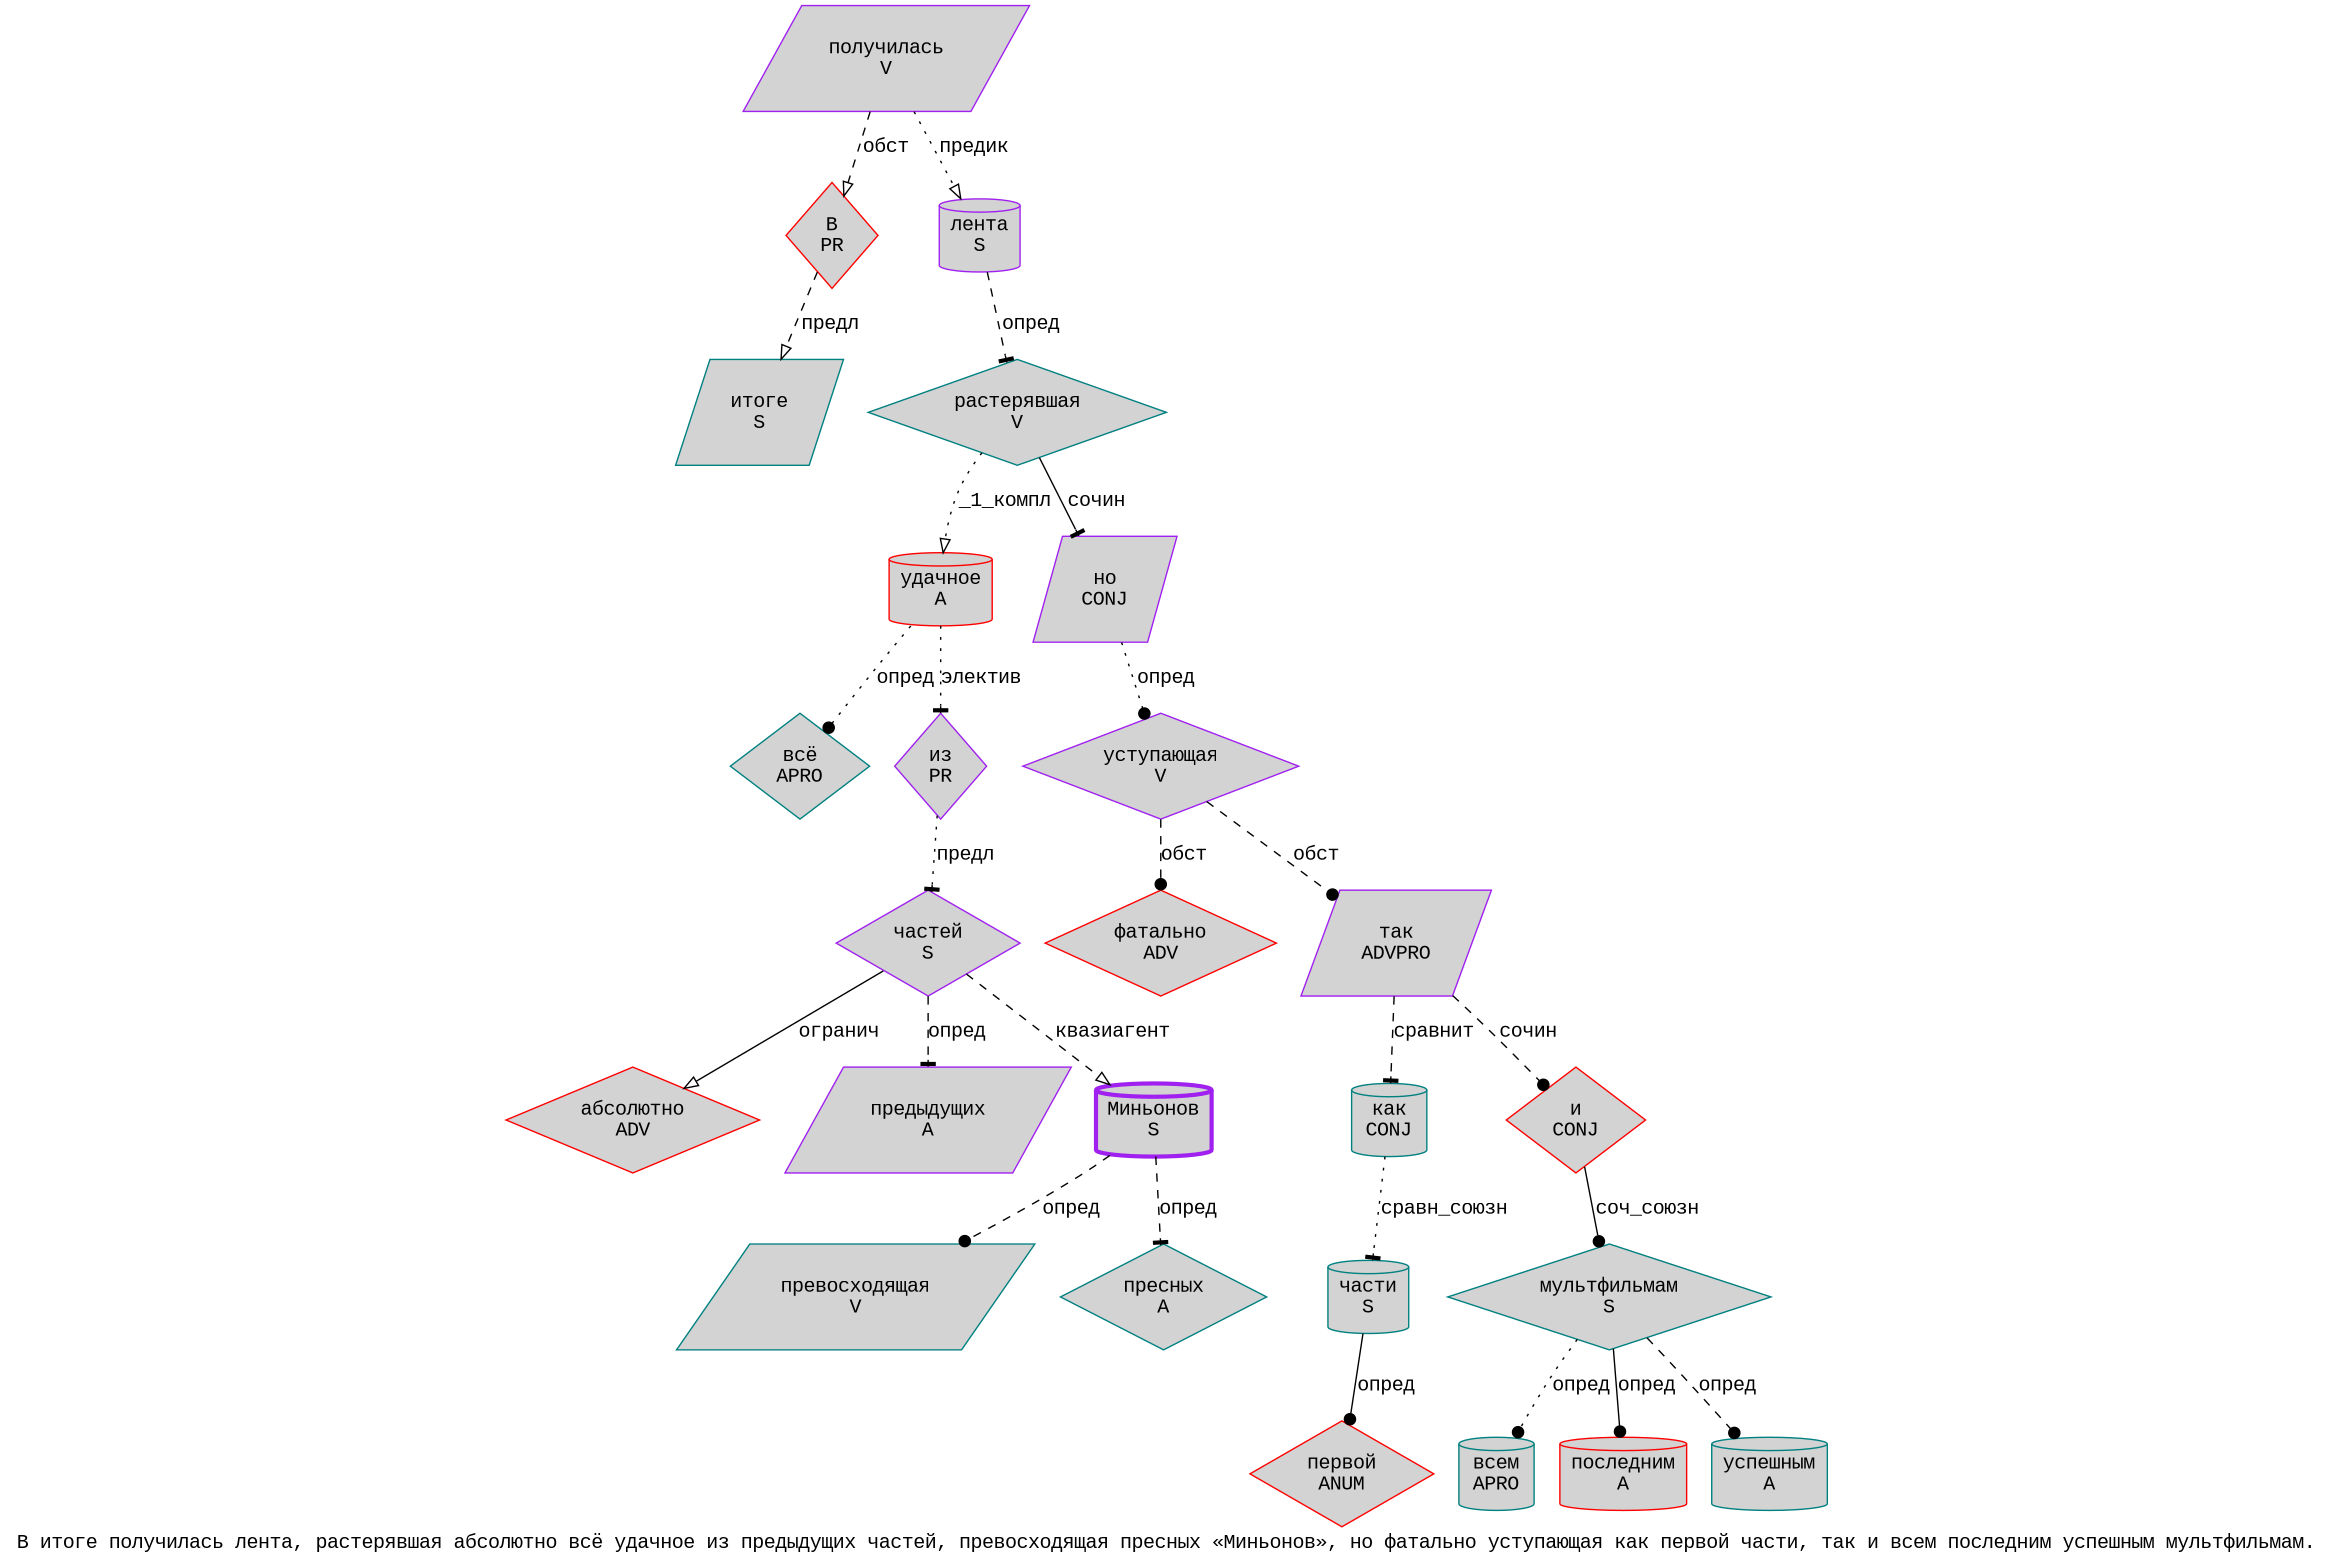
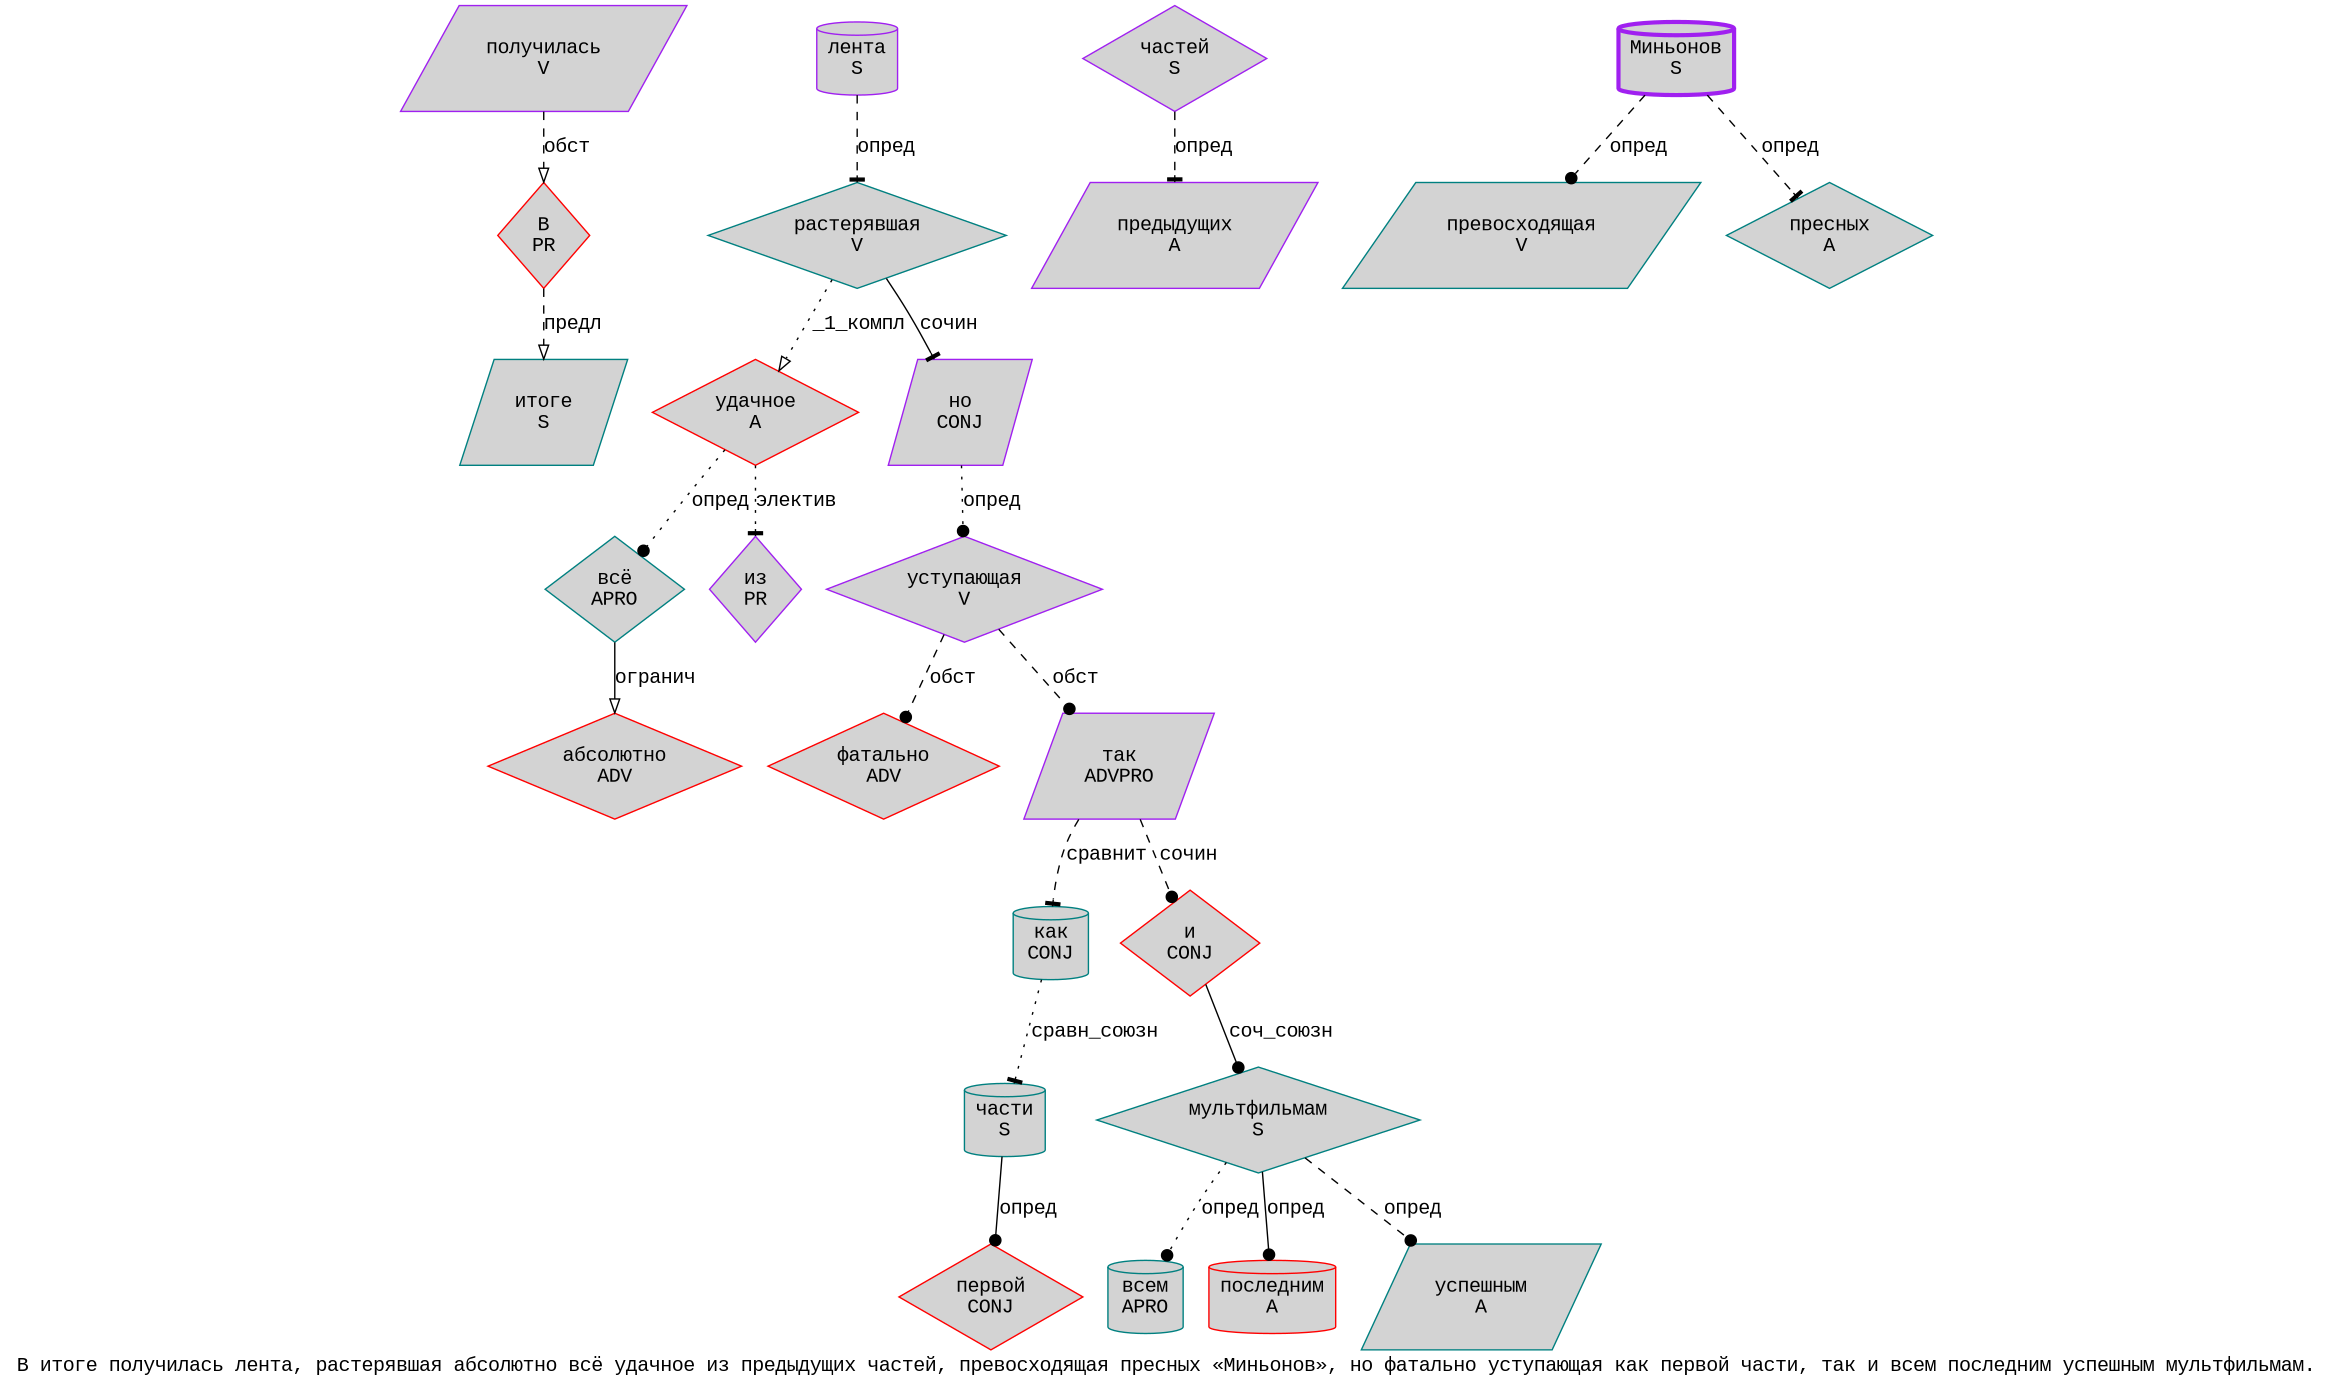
(934, 149) -> none
(941, 589) -> (755, 412)
(935, 850) -> none
(1033, 1025) -> none
(790, 1026) -> (615, 671)
(1342, 1474) -> (991, 1297)
(1769, 1474) -> (1481, 1297)
